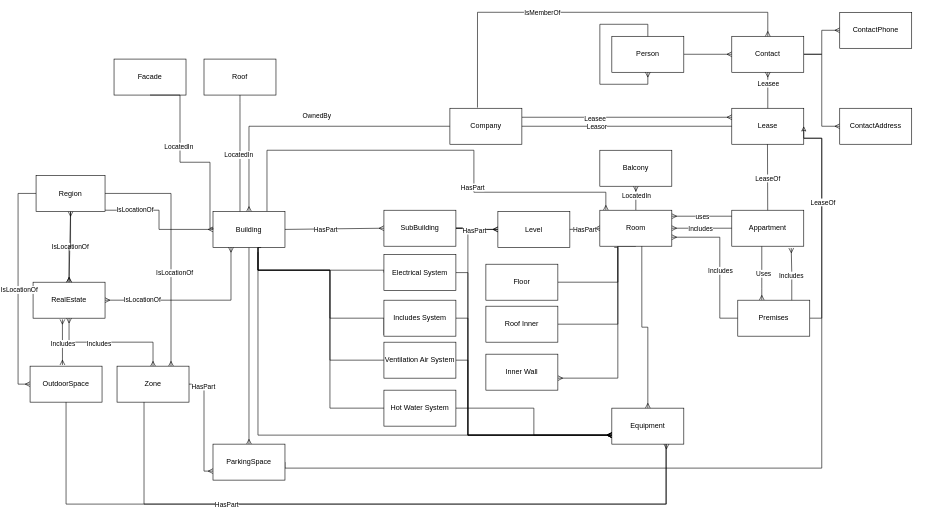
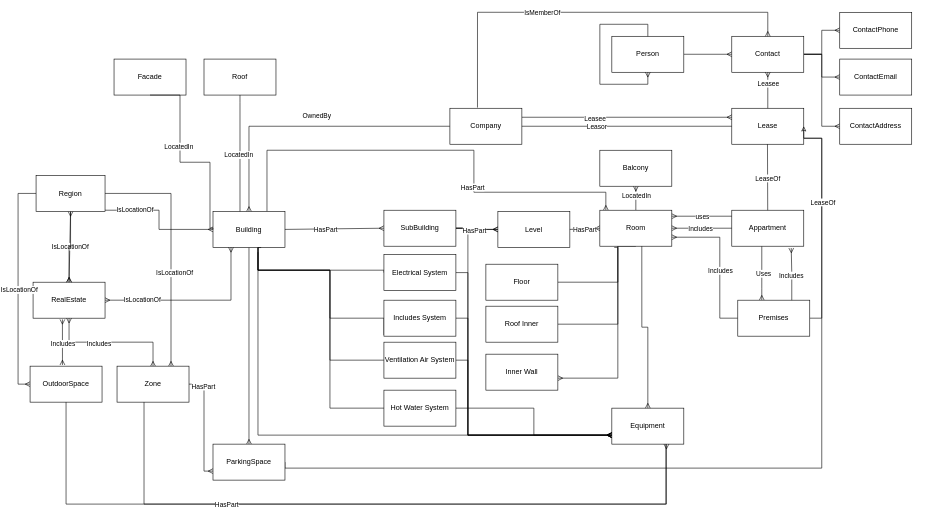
none -> (836, 77)
none -> (876, 77)
